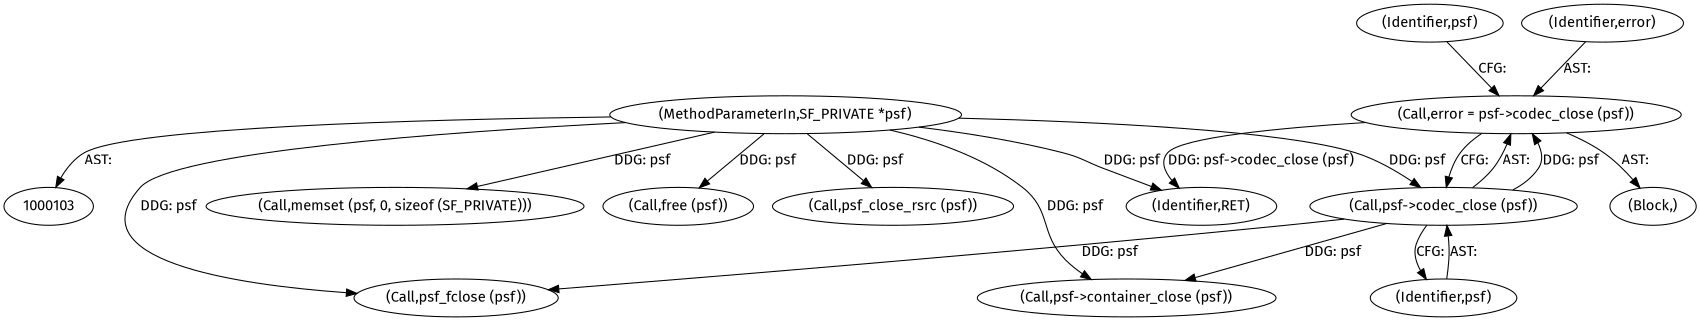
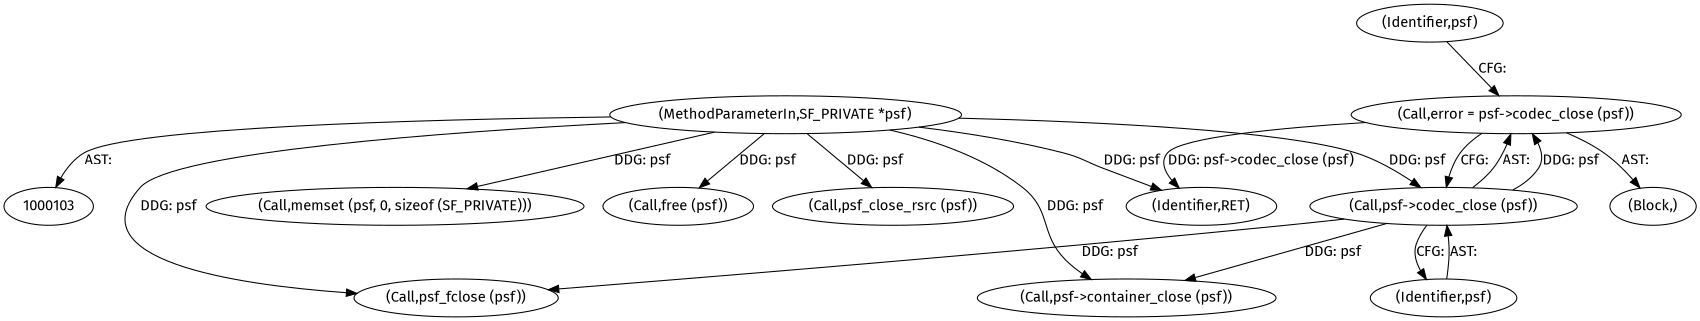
(1603, 23) -> none
